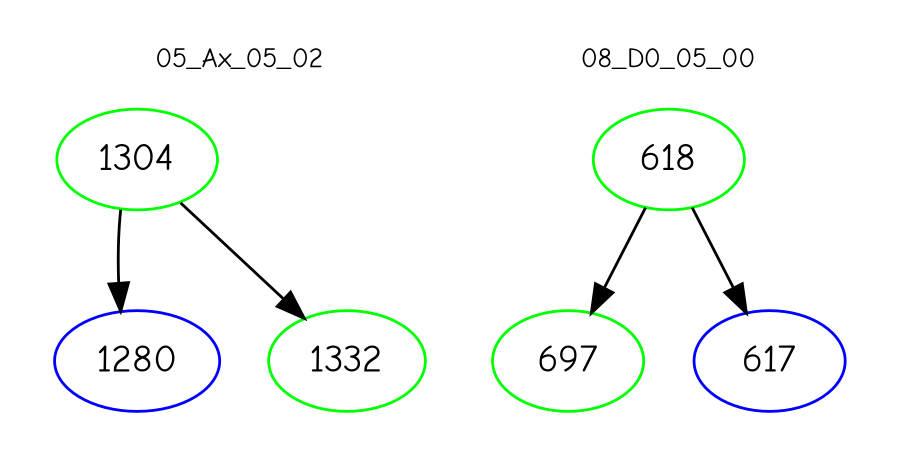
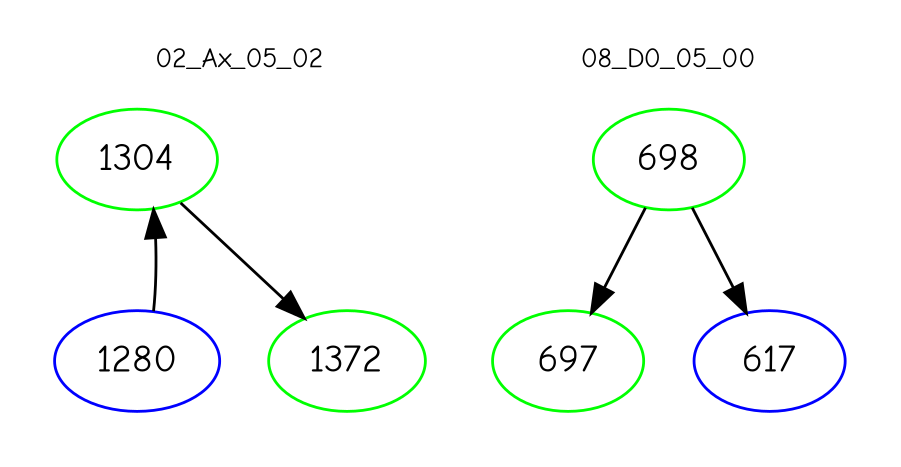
(241, 60) -> (241, 60)
(669, 160) -> (669, 160)
(118, 246) -> (156, 275)
(347, 361) -> (347, 361)
